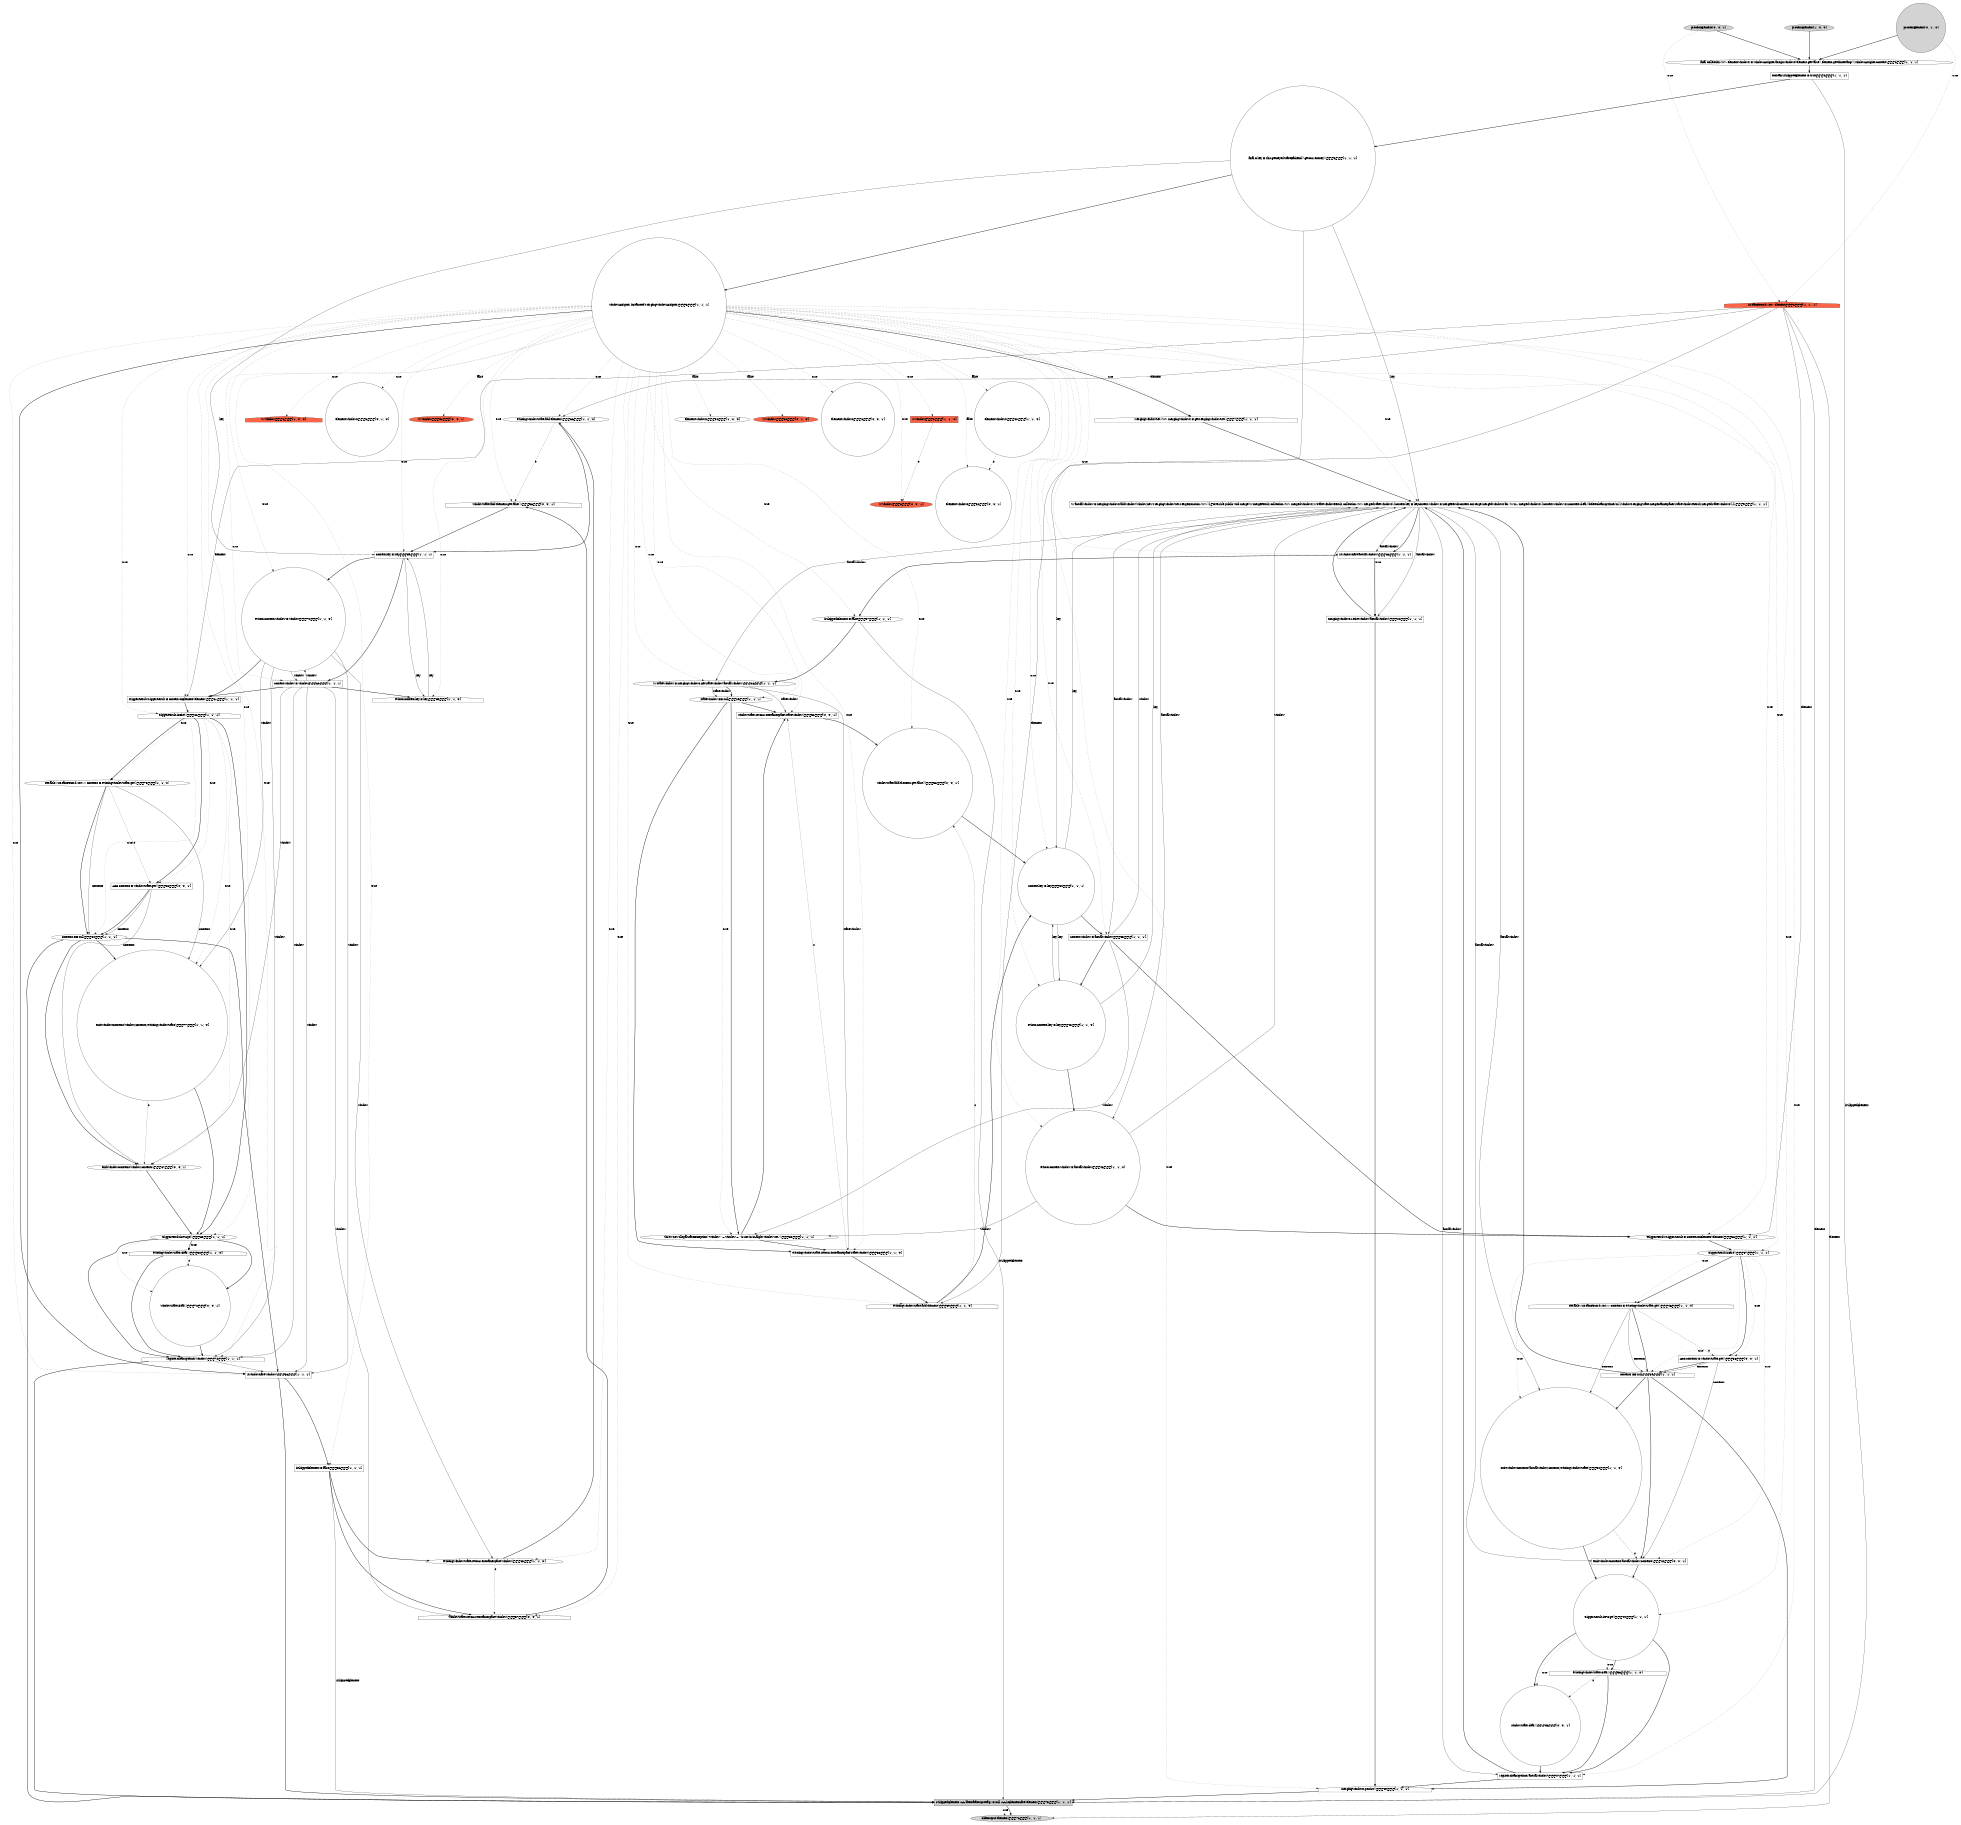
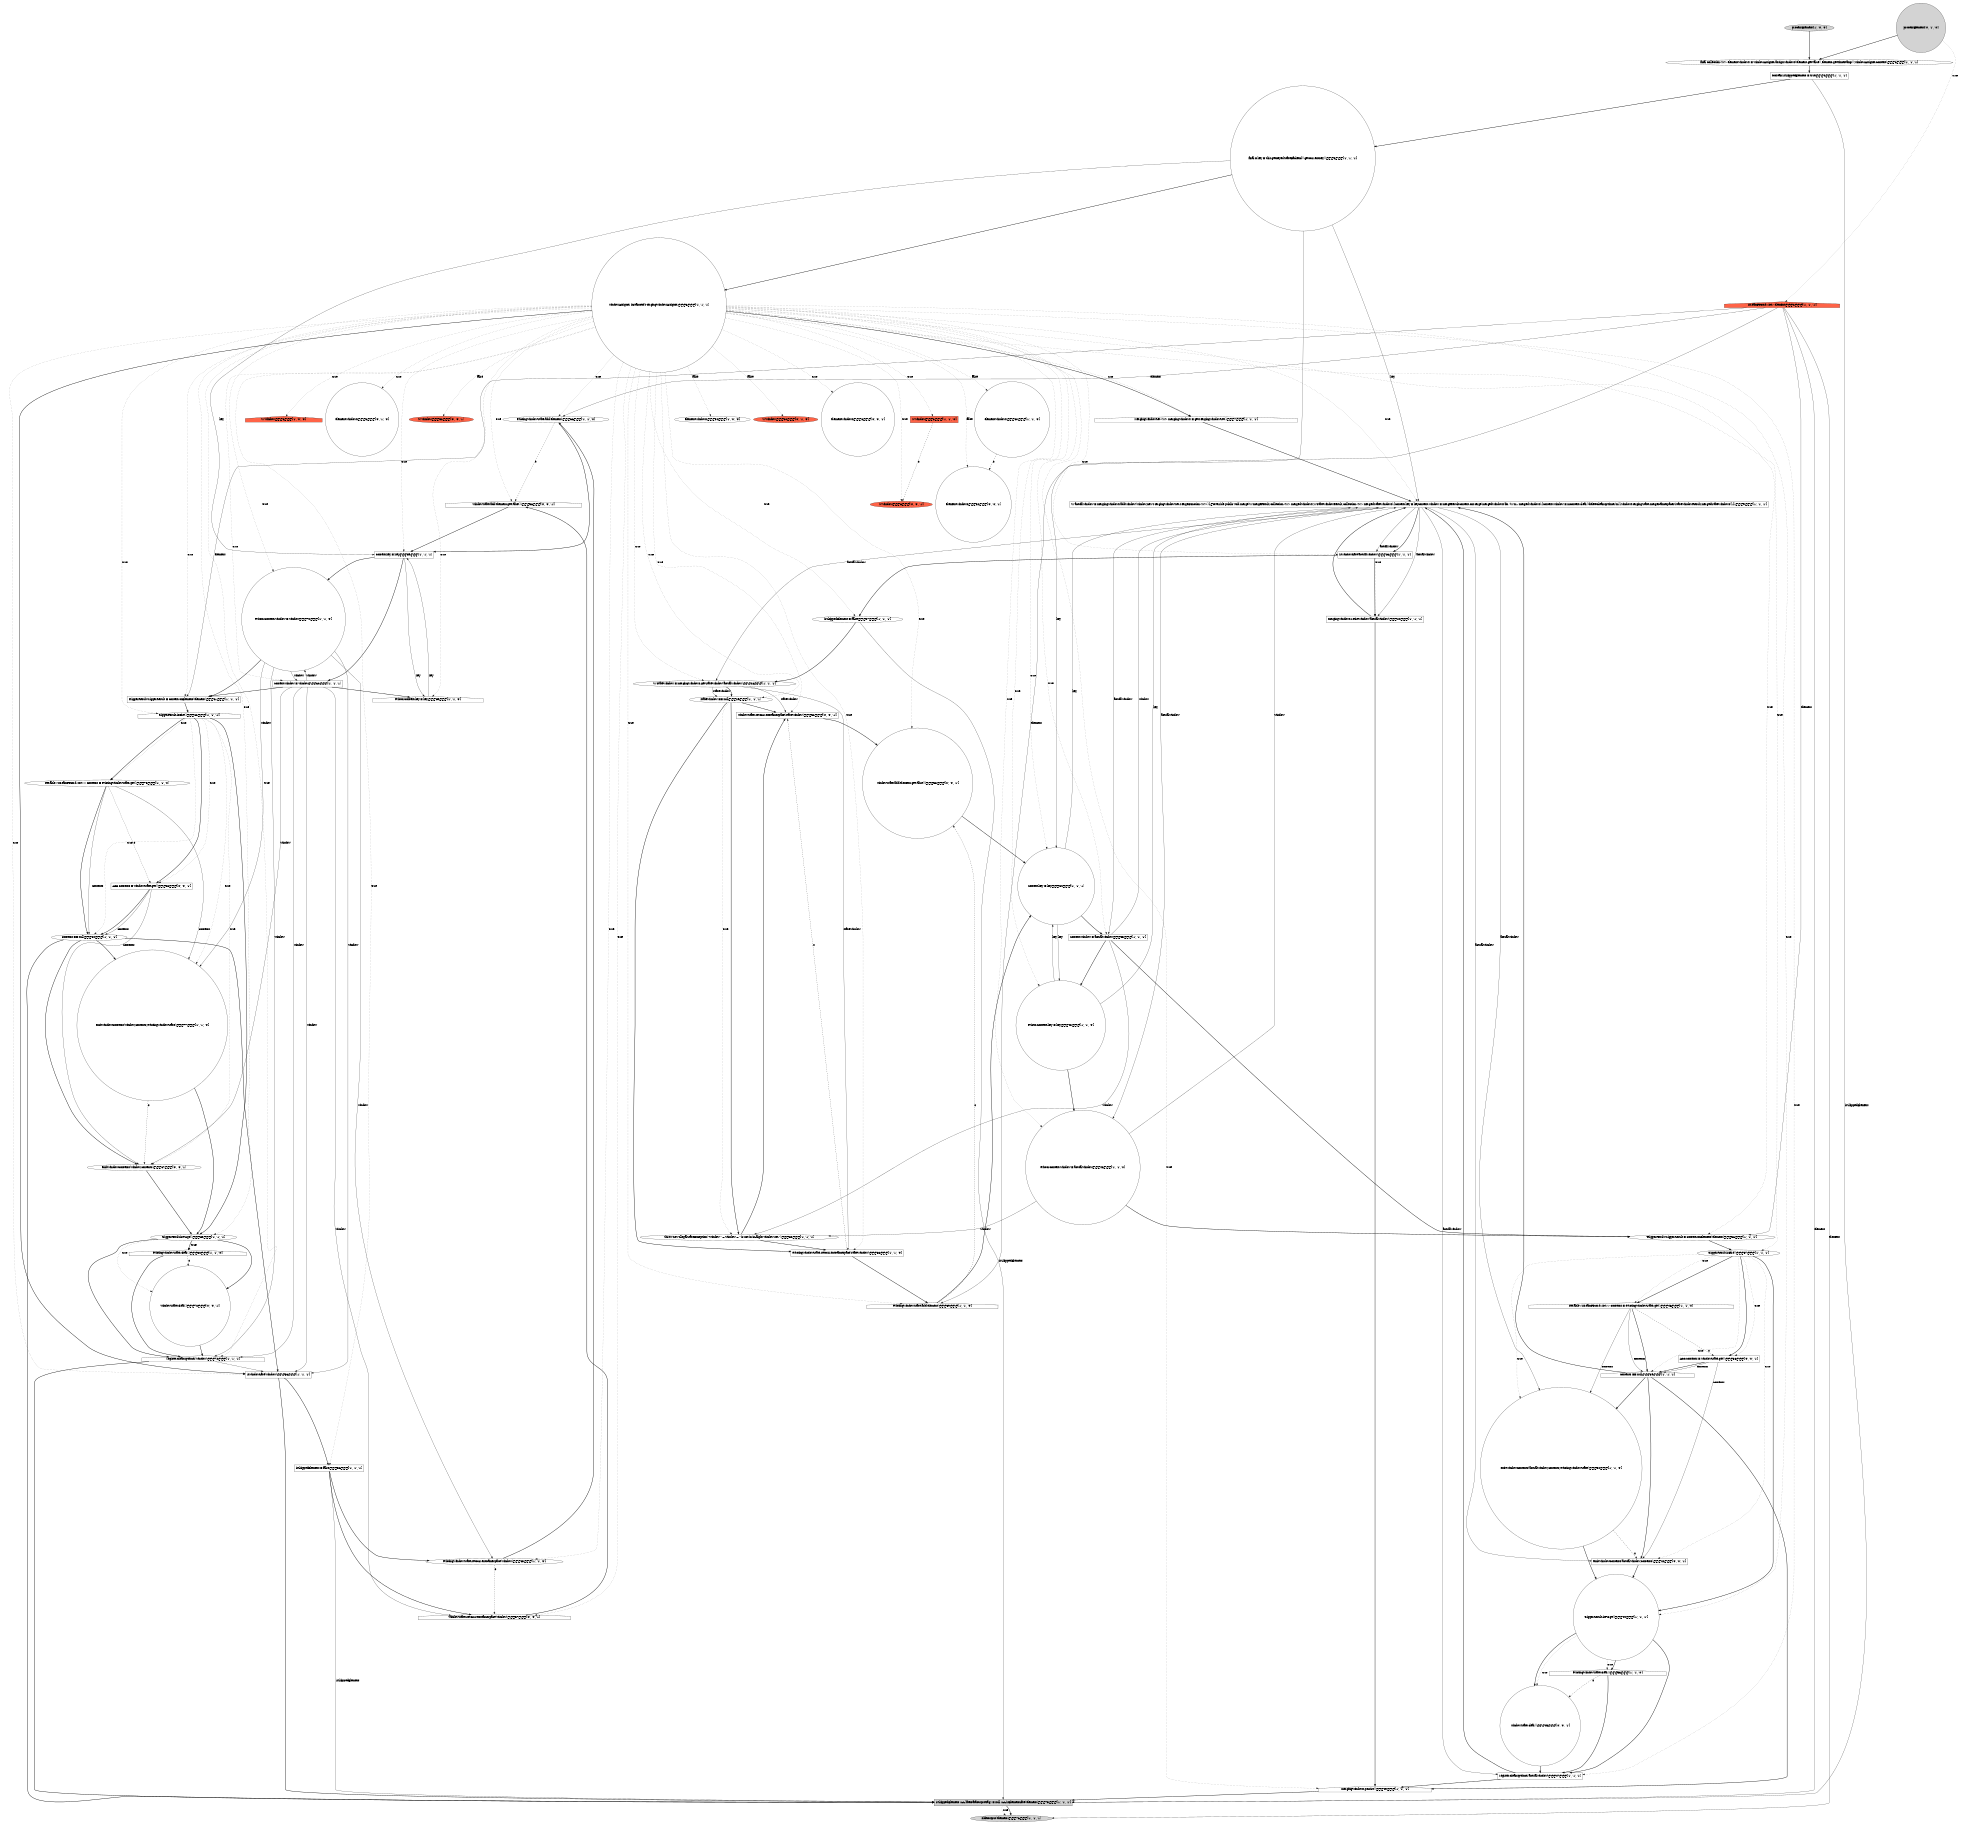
(1709, 28) -> none
none -> (1773, 1469)
